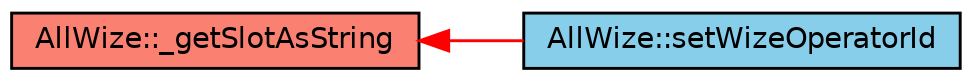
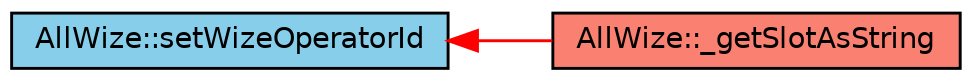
(487, 41) -> (515, 41)
